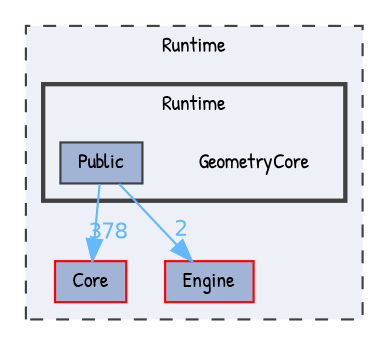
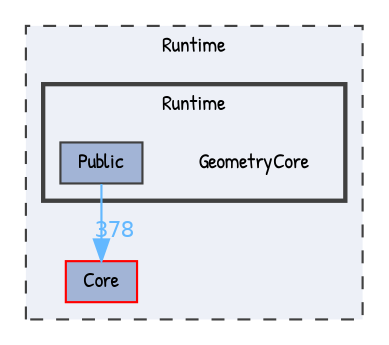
(209, 282) -> none
